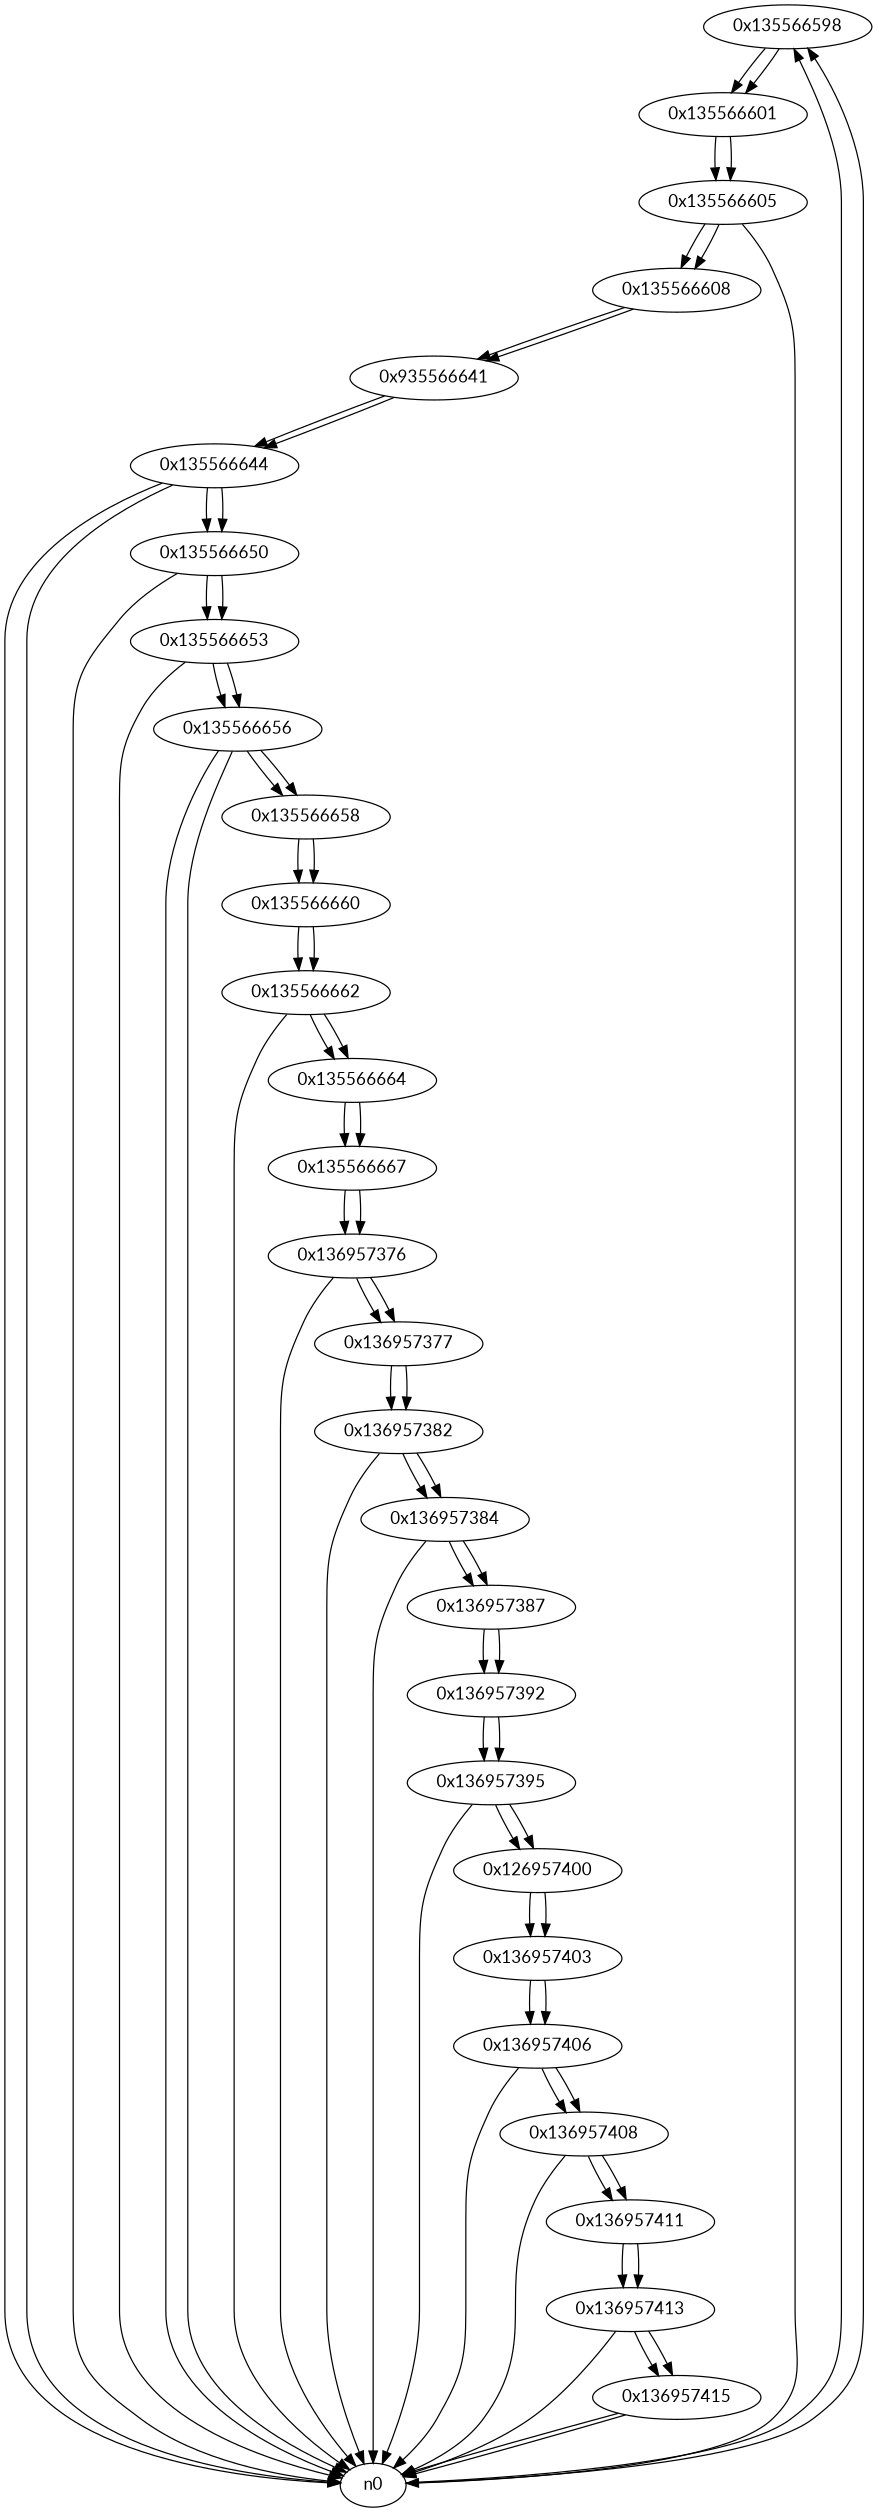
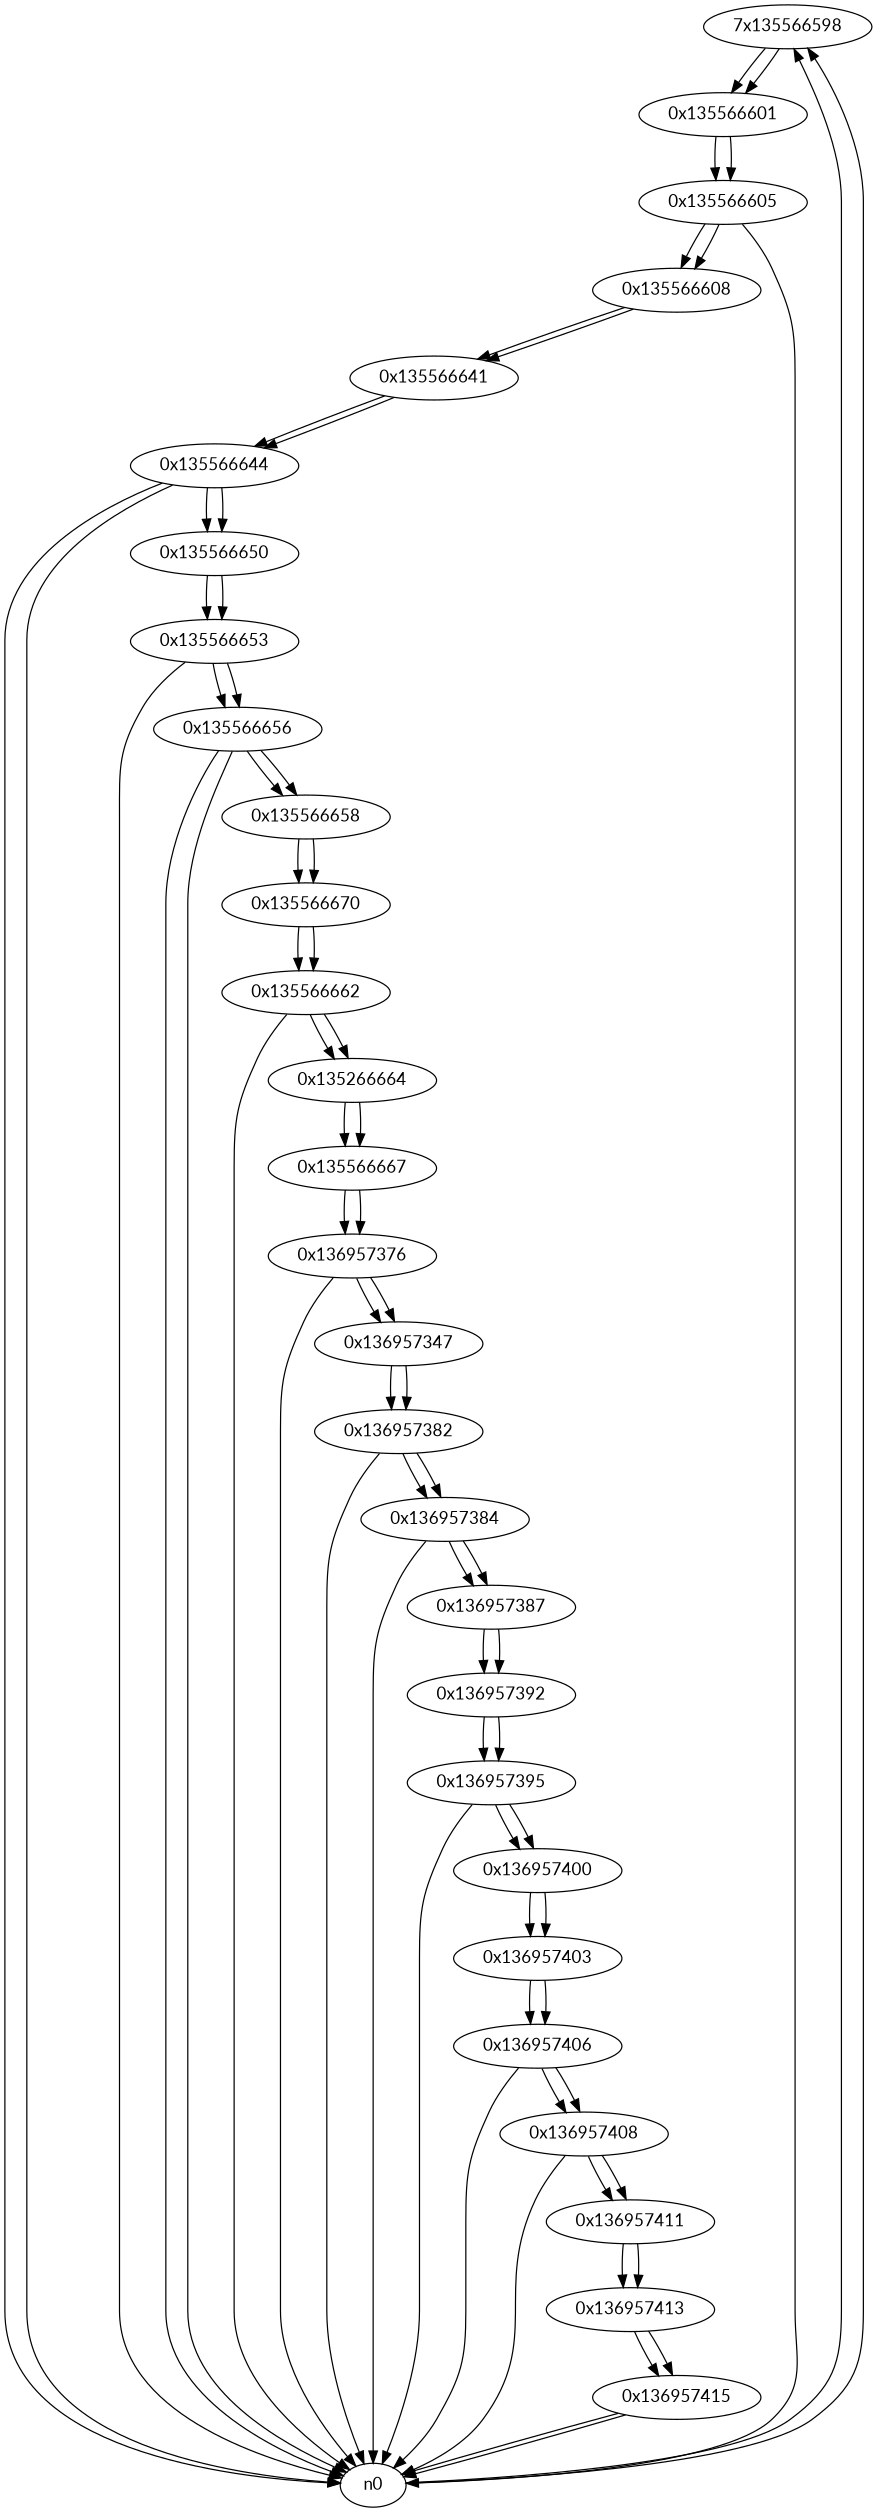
(788, 27) -> (788, 27)
(434, 378) -> (434, 378)
(306, 905) -> (306, 905)
(352, 1080) -> (352, 1080)
(399, 1344) -> (399, 1344)
(73, 1588) -> none
(538, 1871) -> (538, 1871)
(528, 2420) -> none
